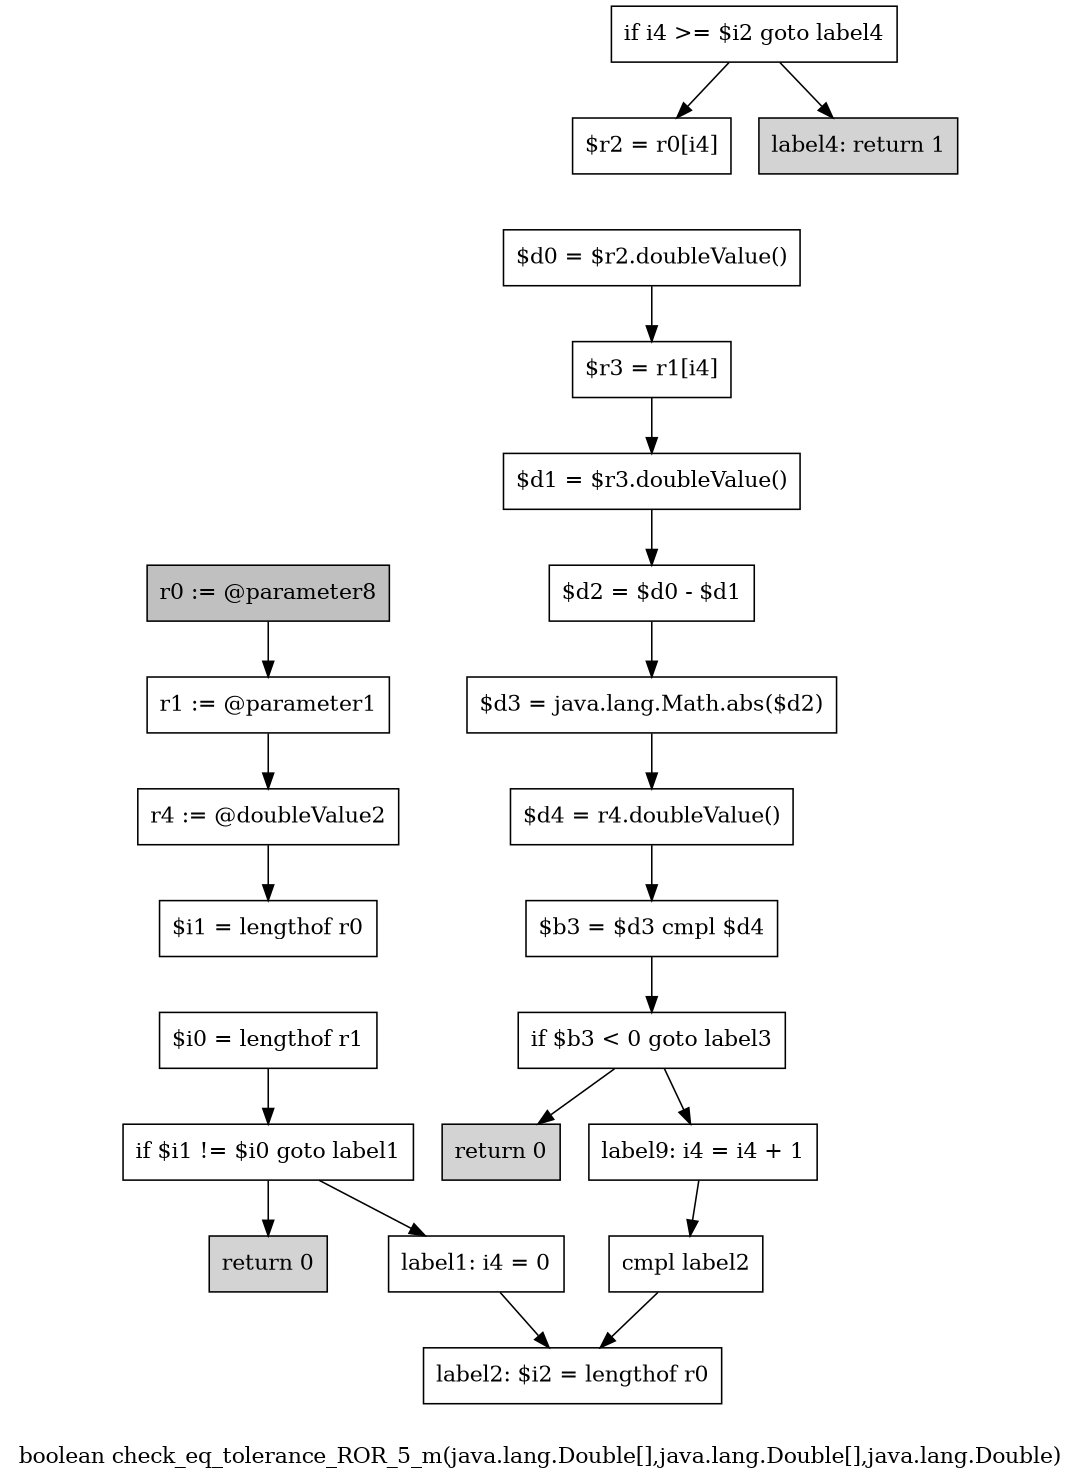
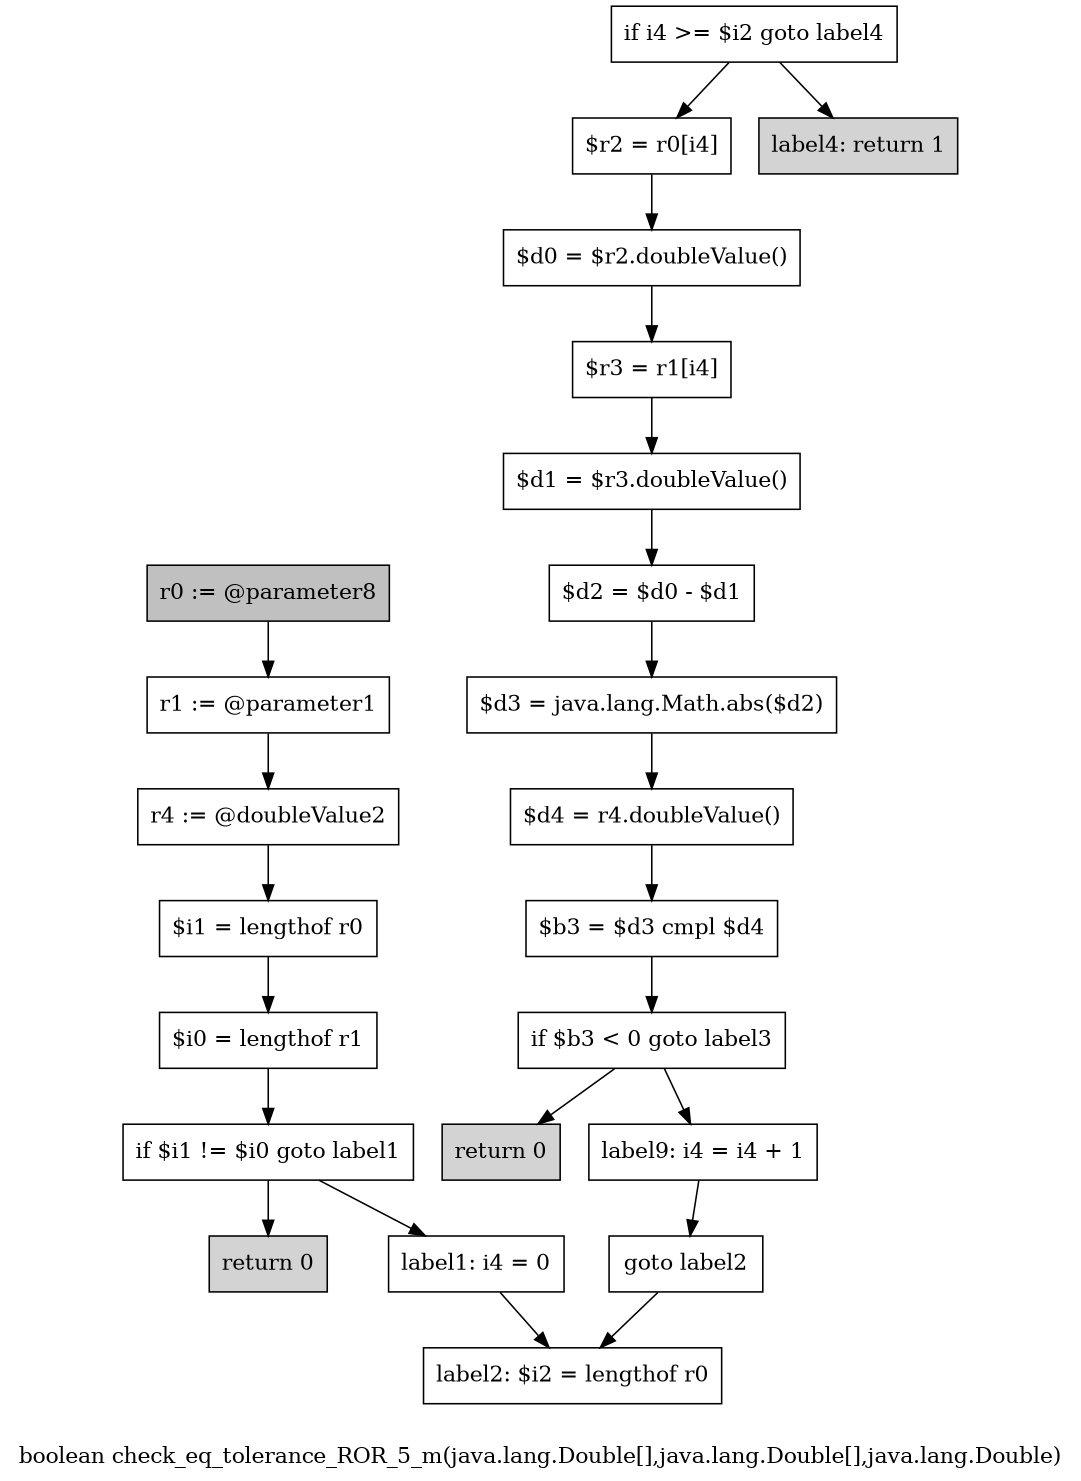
none -> (652, 194)
none -> (268, 977)
(686, 1264) -> (686, 1264)
